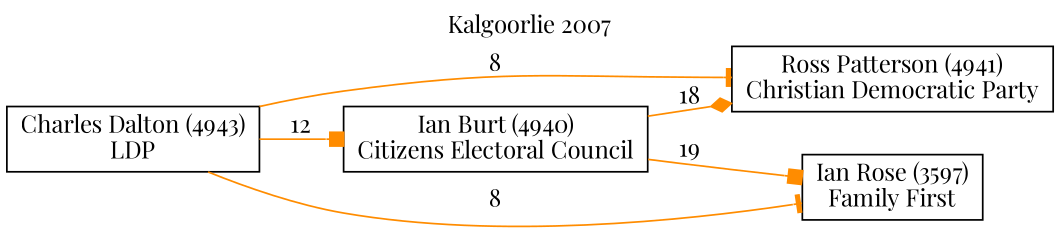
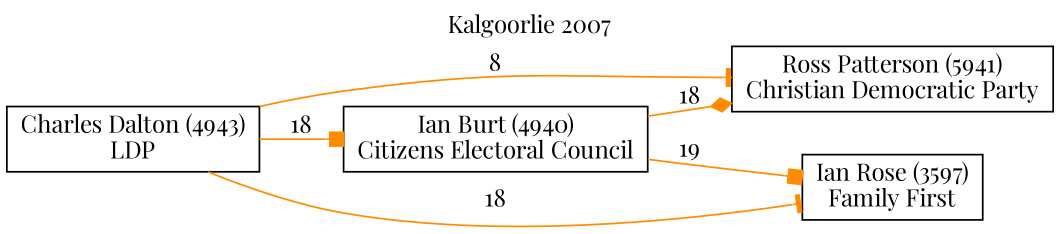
(893, 79) -> (893, 79)
(302, 126) -> (302, 126)
(496, 200) -> (496, 200)
